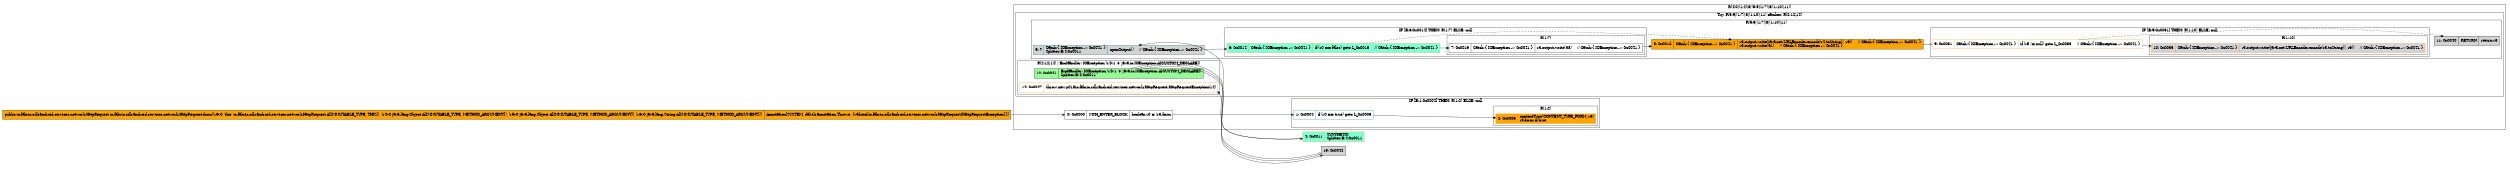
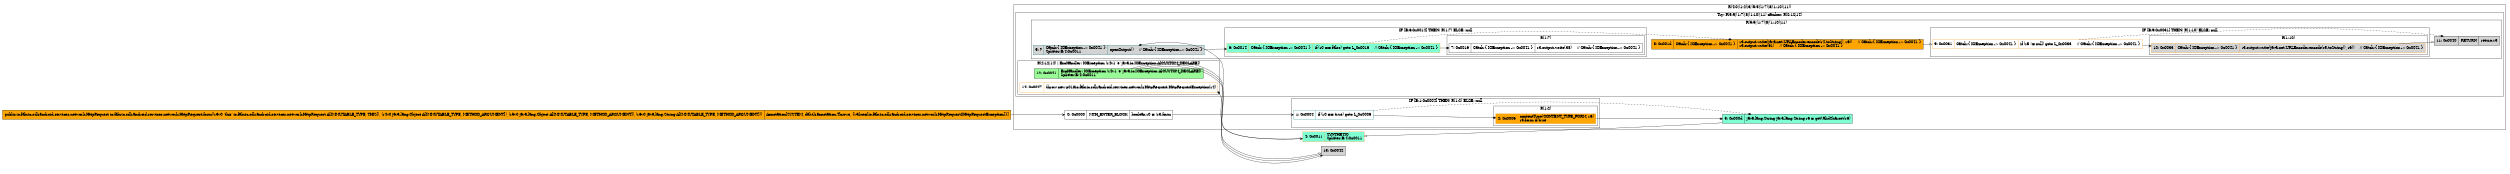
none -> (2415, 43)
(1645, 46) -> none
none -> (1787, 119)
